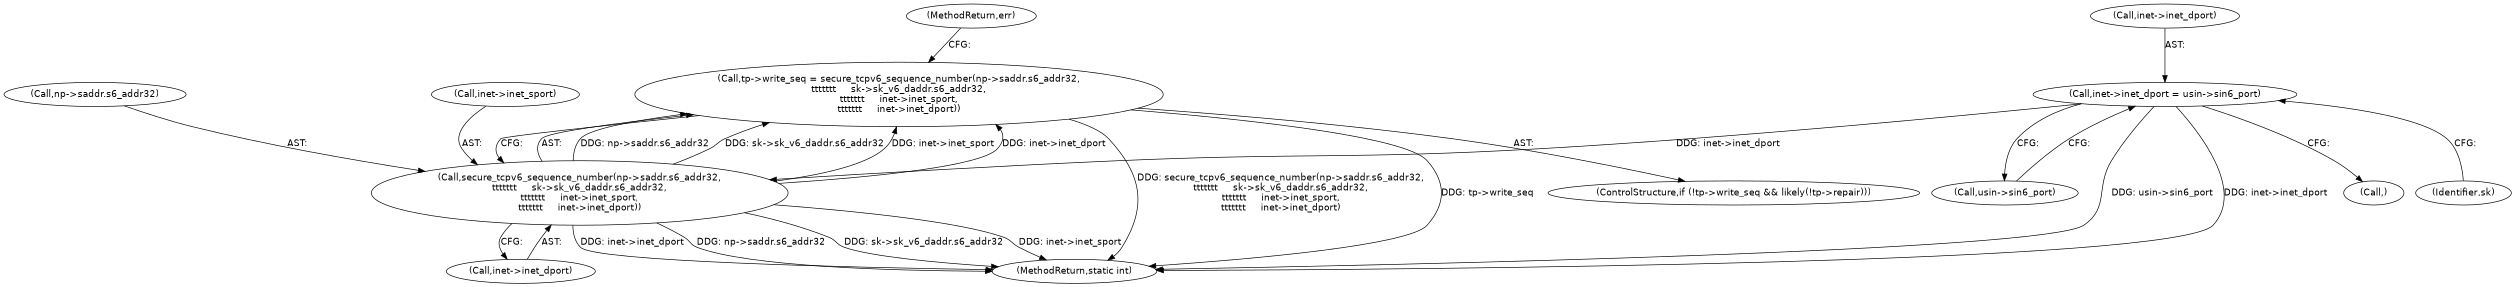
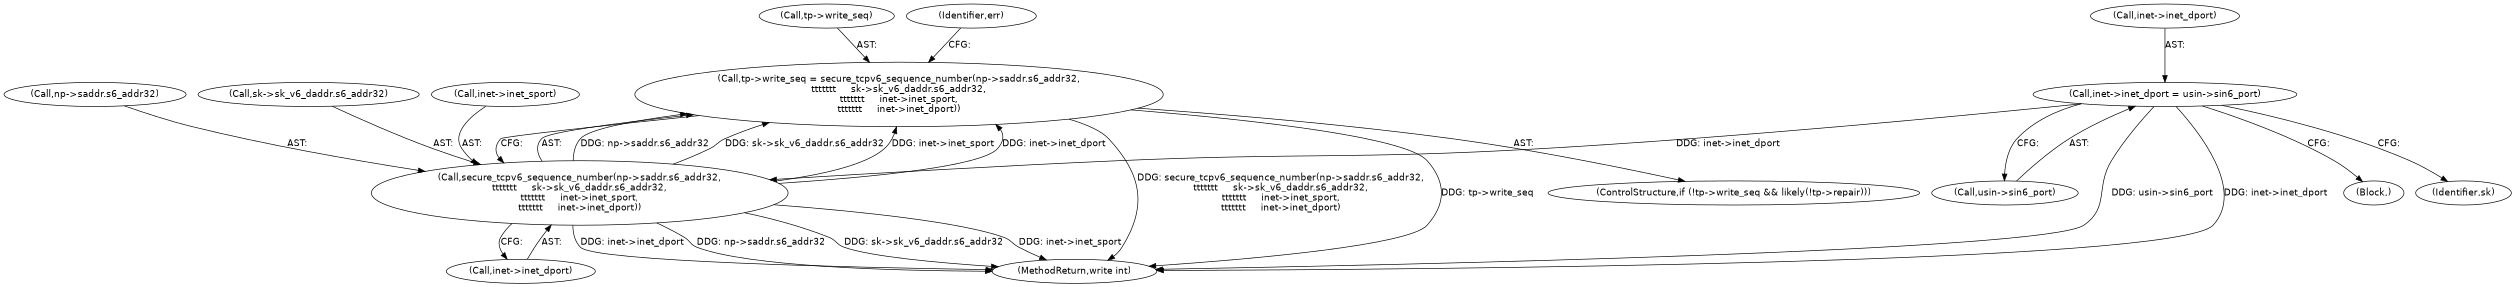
none -> (827, 16)
(971, 16) -> (971, 16)
none -> (309, 94)
(2391, 116) -> (2335, 134)
(2081, 144) -> (2081, 144)
(2374, 193) -> (2374, 193)
(1074, 271) -> (1074, 271)
